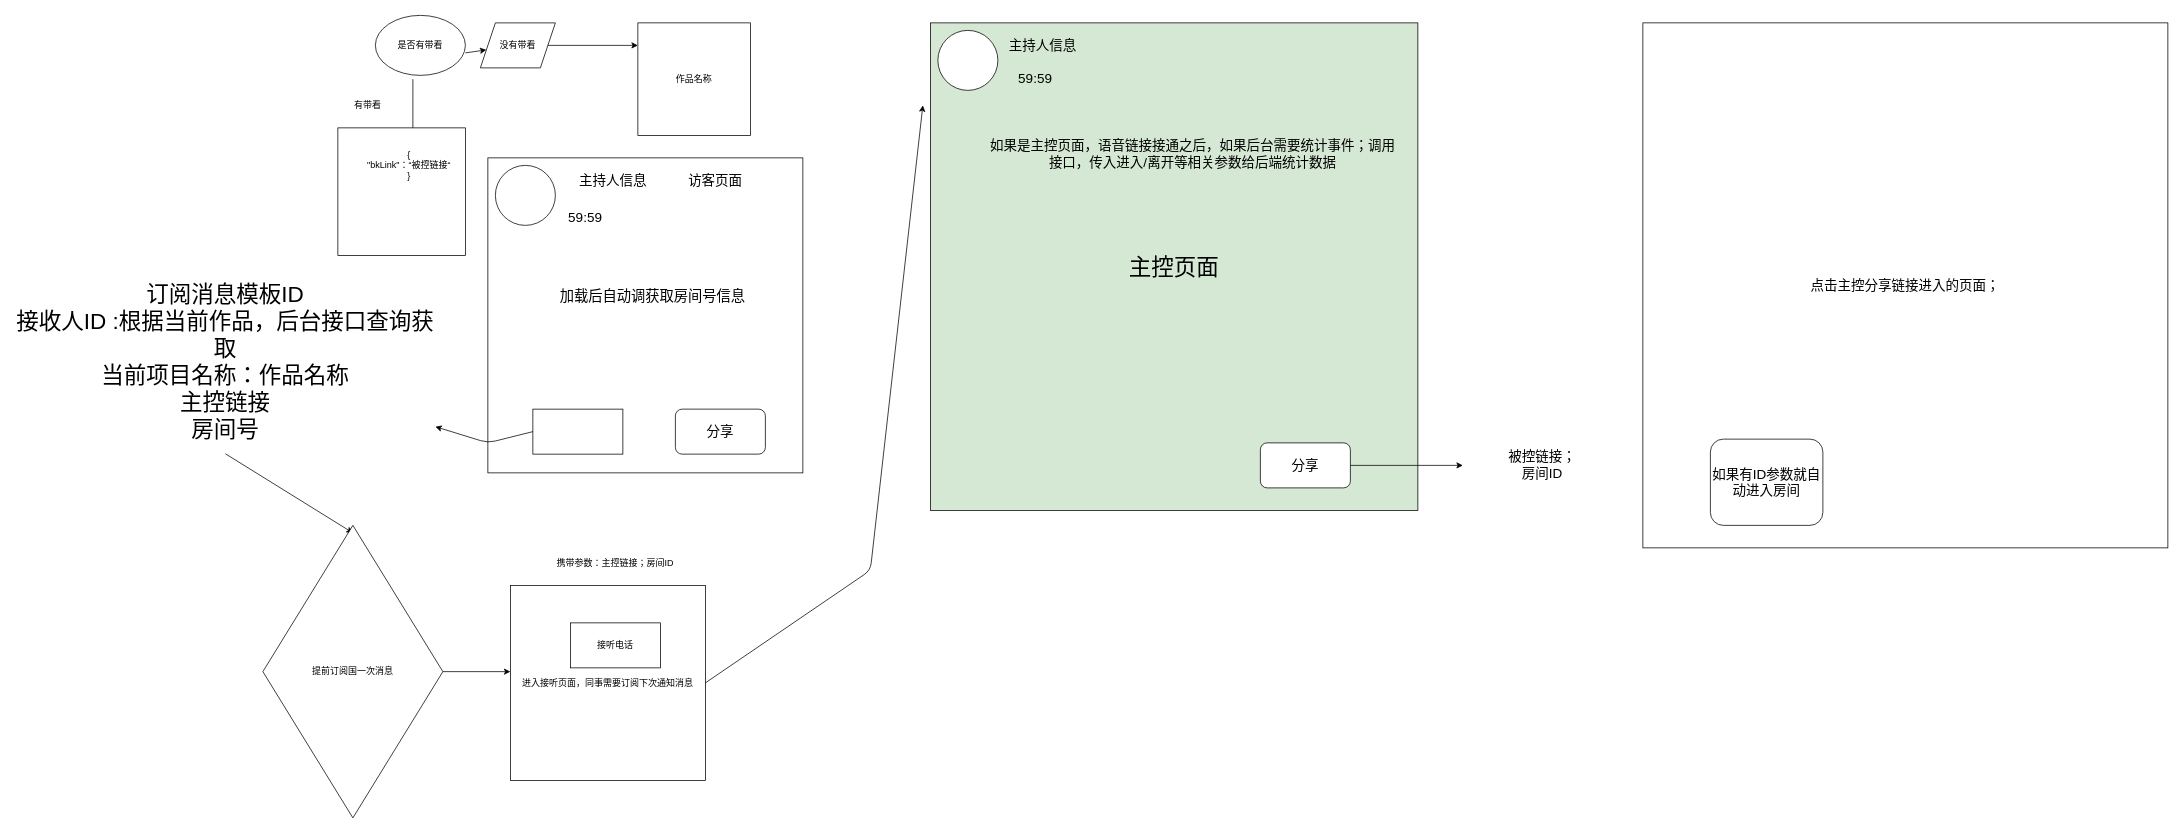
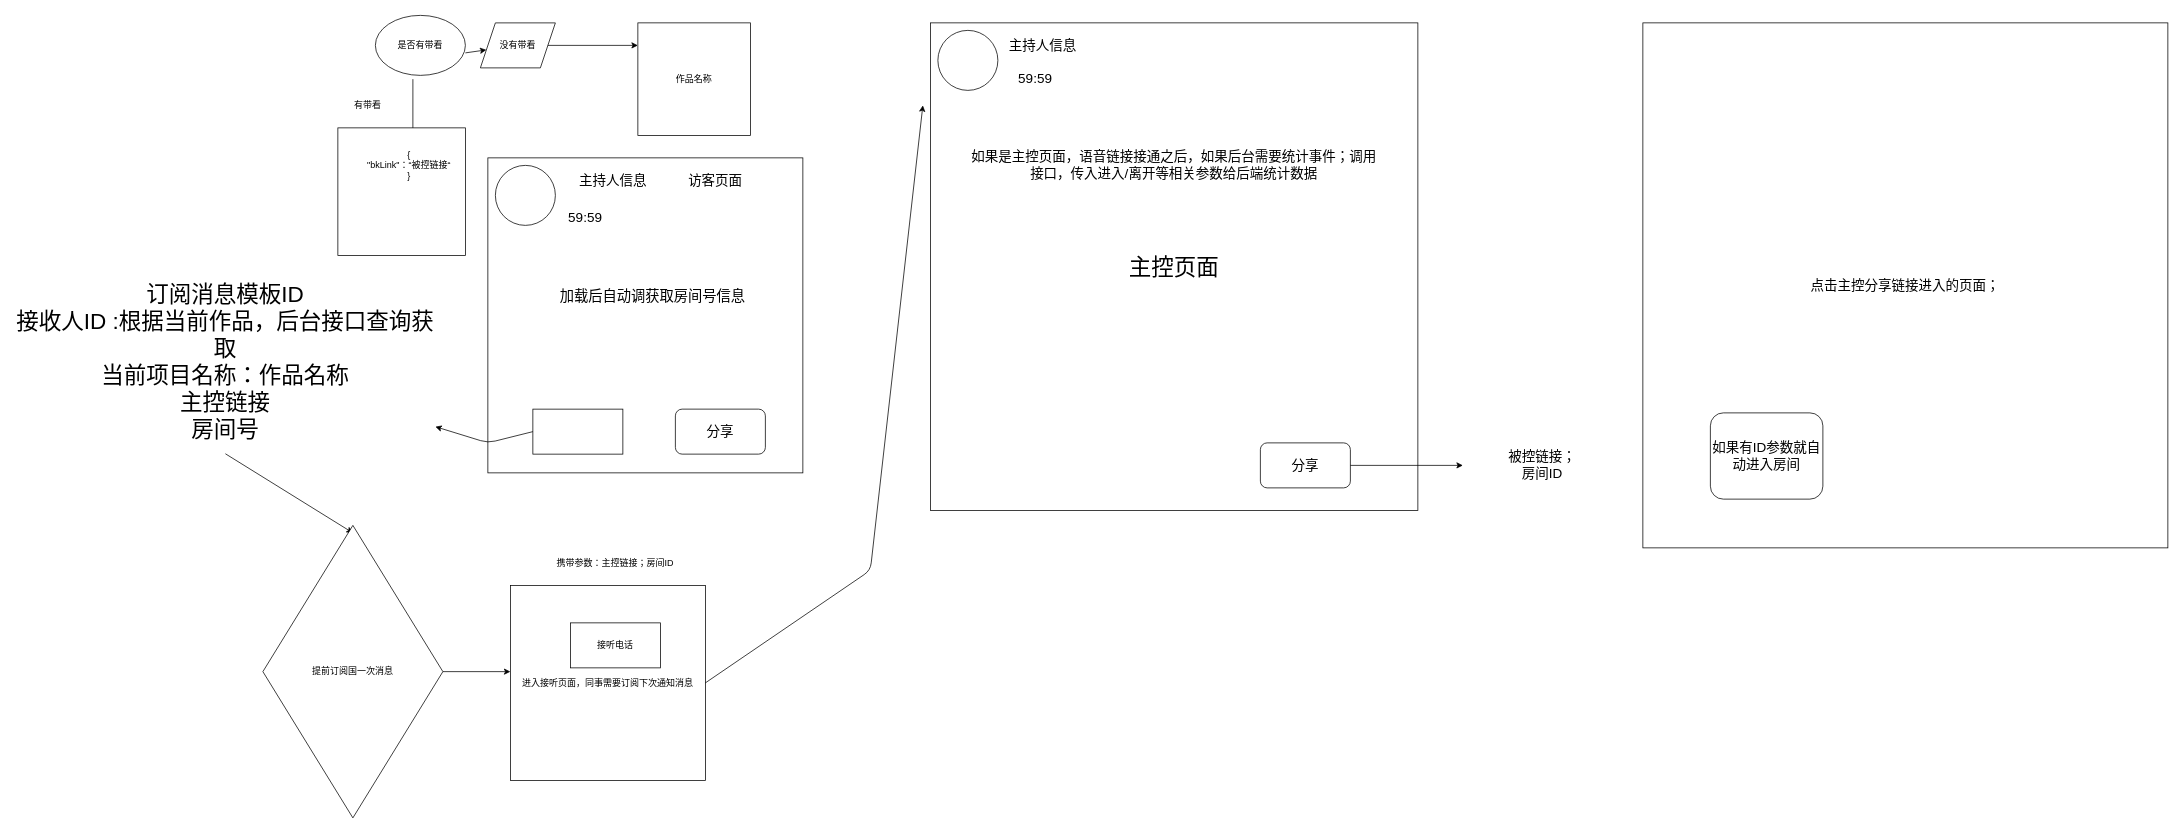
(1193, 154) -> (1174, 165)
(1174, 267) -> (1174, 267)
(1767, 482) -> (1767, 456)
